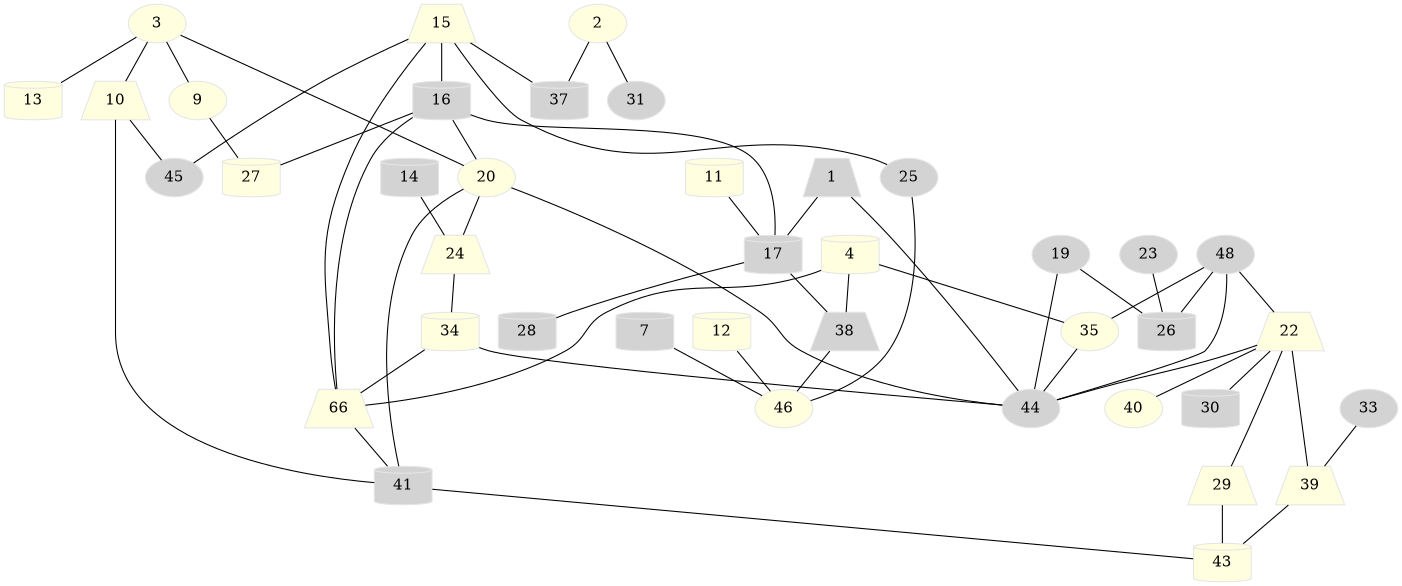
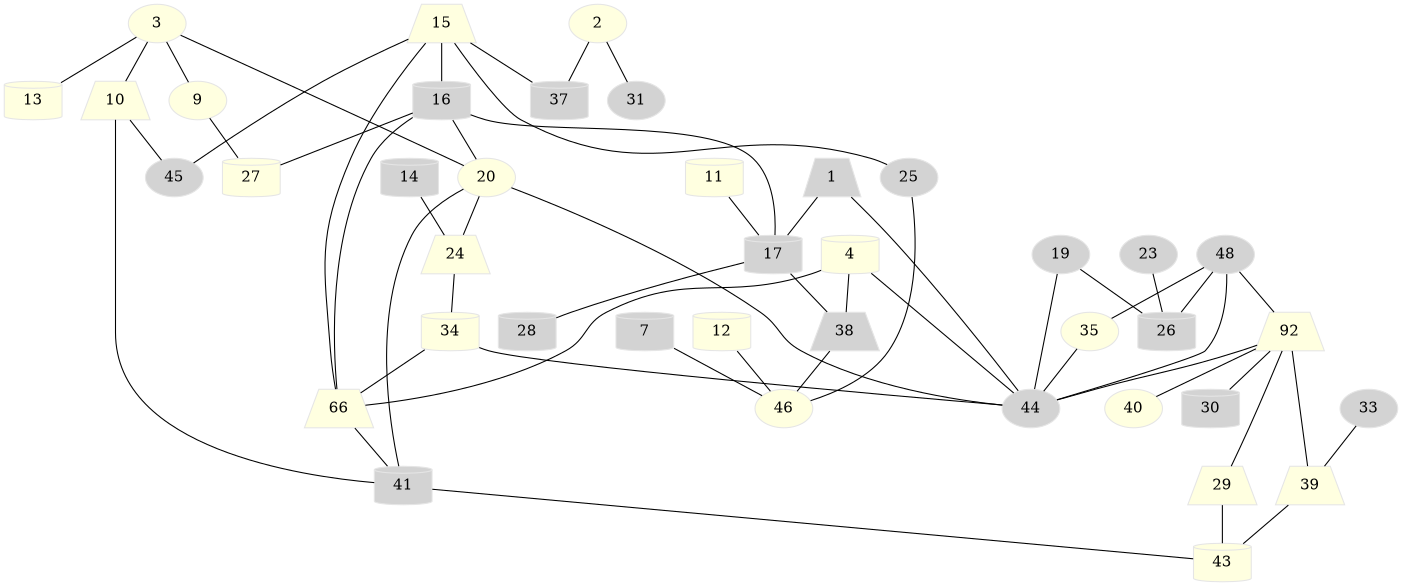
(972, 294) -> (943, 333)
(1290, 332) -> (1290, 332)
